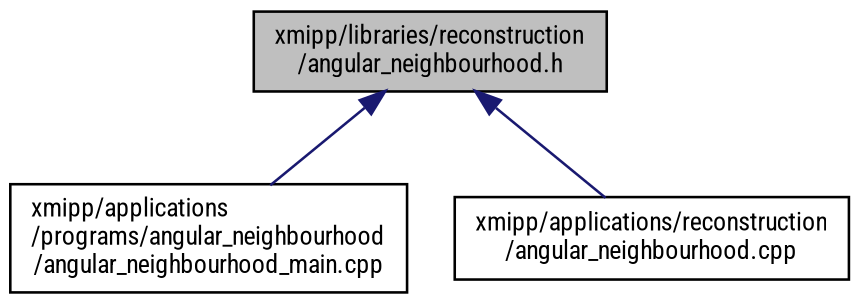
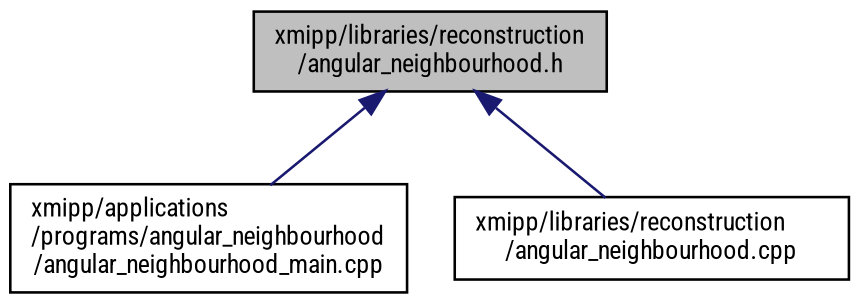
(652, 238) -> (652, 238)
